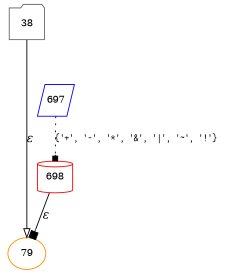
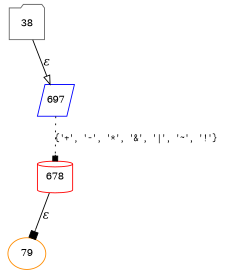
(27, 134) -> (40, 58)
(55, 177) -> (55, 177)
